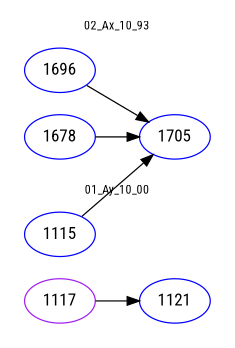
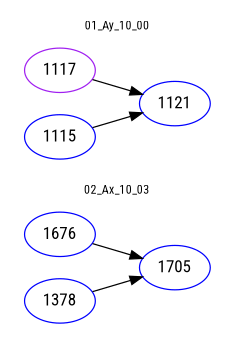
(117, 27) -> (117, 191)
(60, 70) -> (60, 234)
(60, 137) -> (60, 301)
(113, 190) -> (111, 122)
